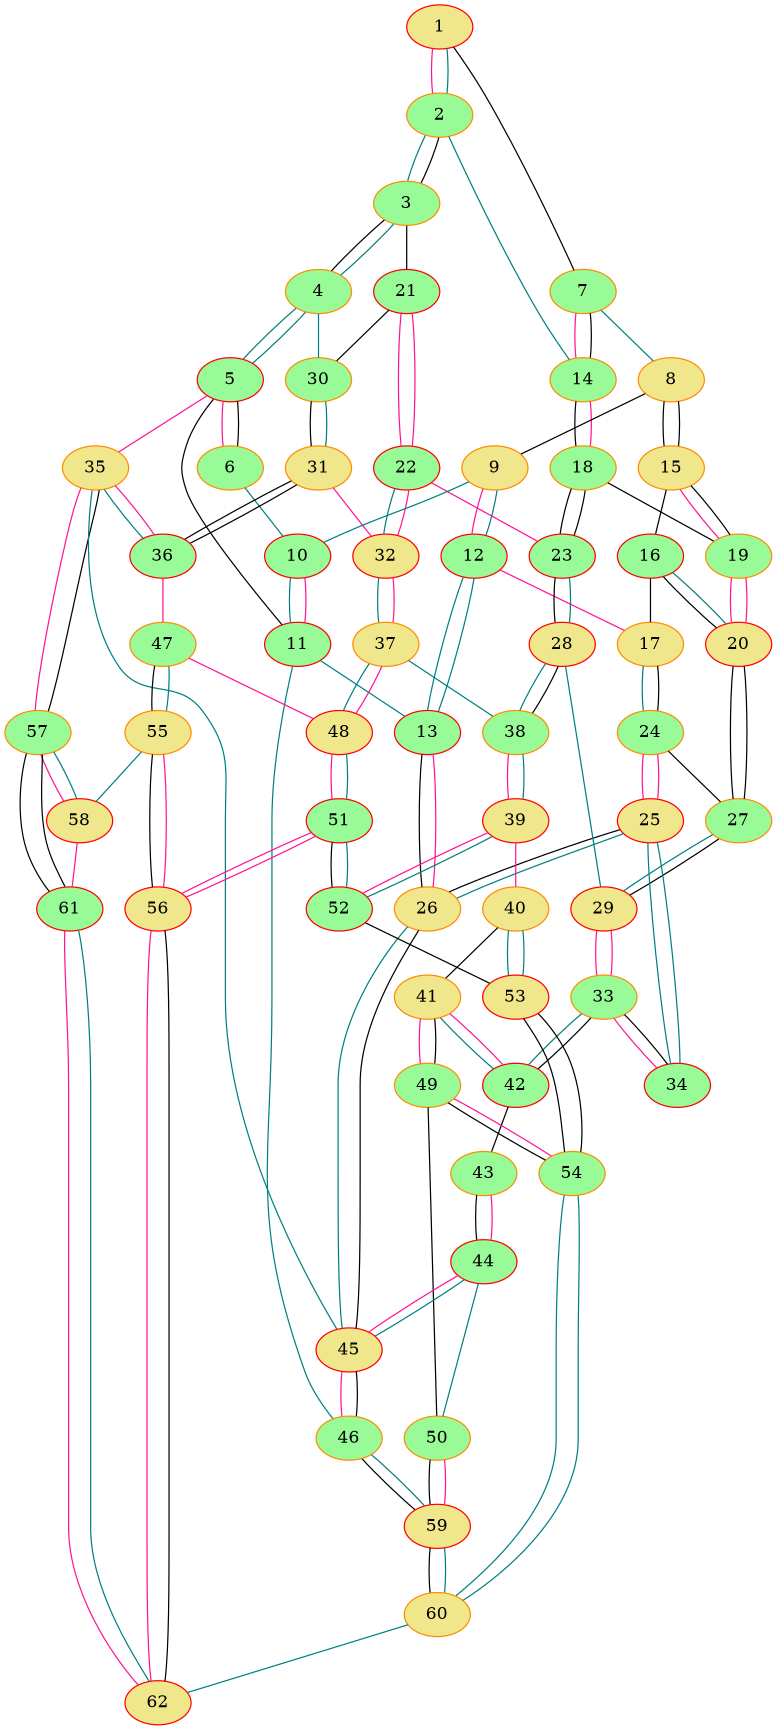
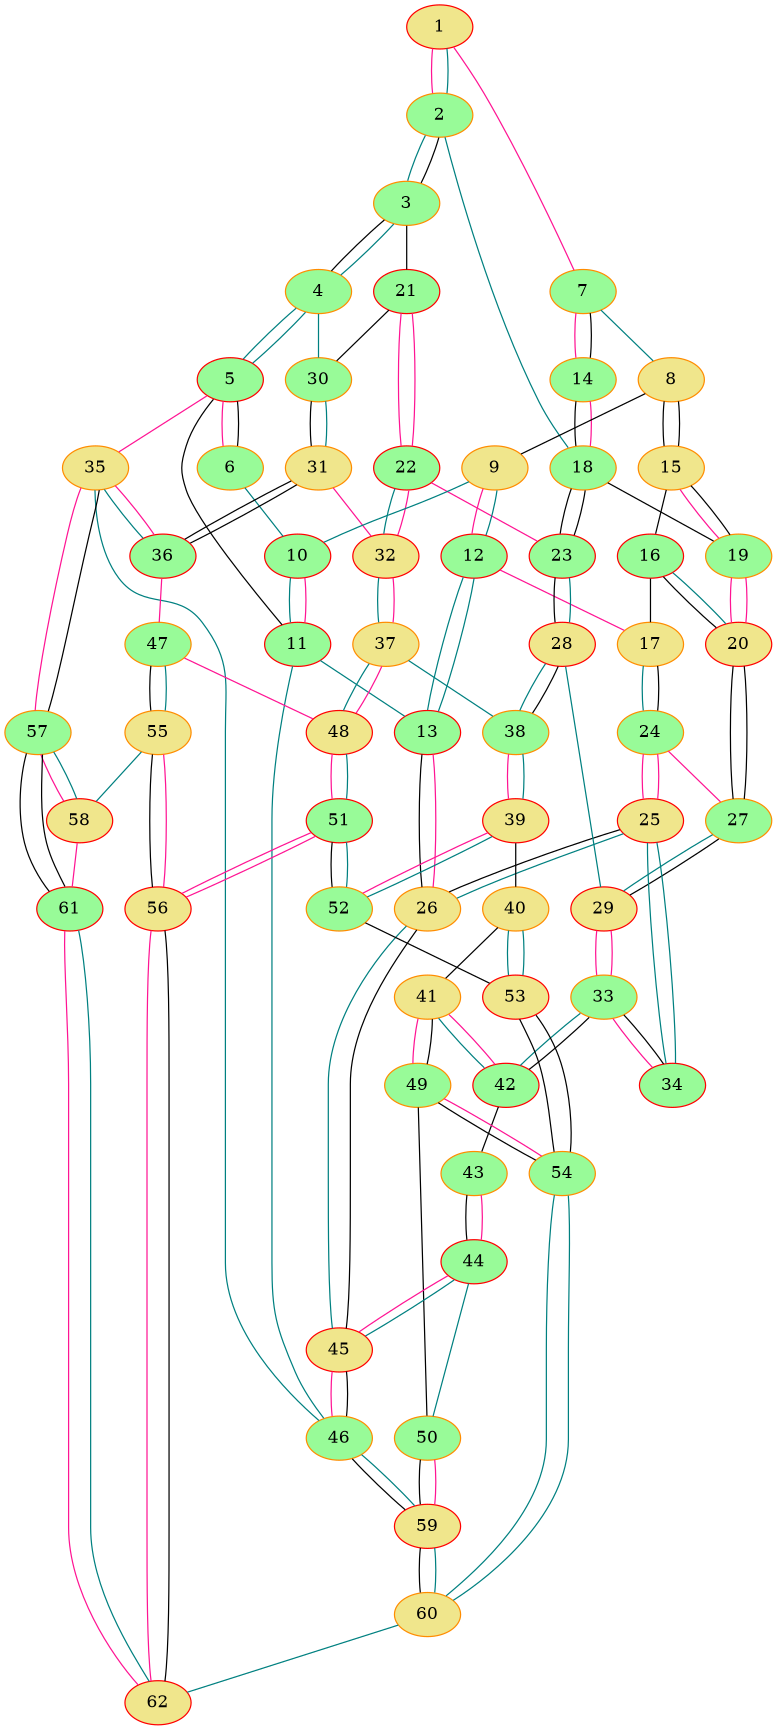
(518, 156) -> (518, 156)
(504, 251) -> (495, 297)
(694, 777) -> (694, 777)
(516, 857) -> (516, 857)
(225, 889) -> (225, 939)
(339, 909) -> (339, 909)
